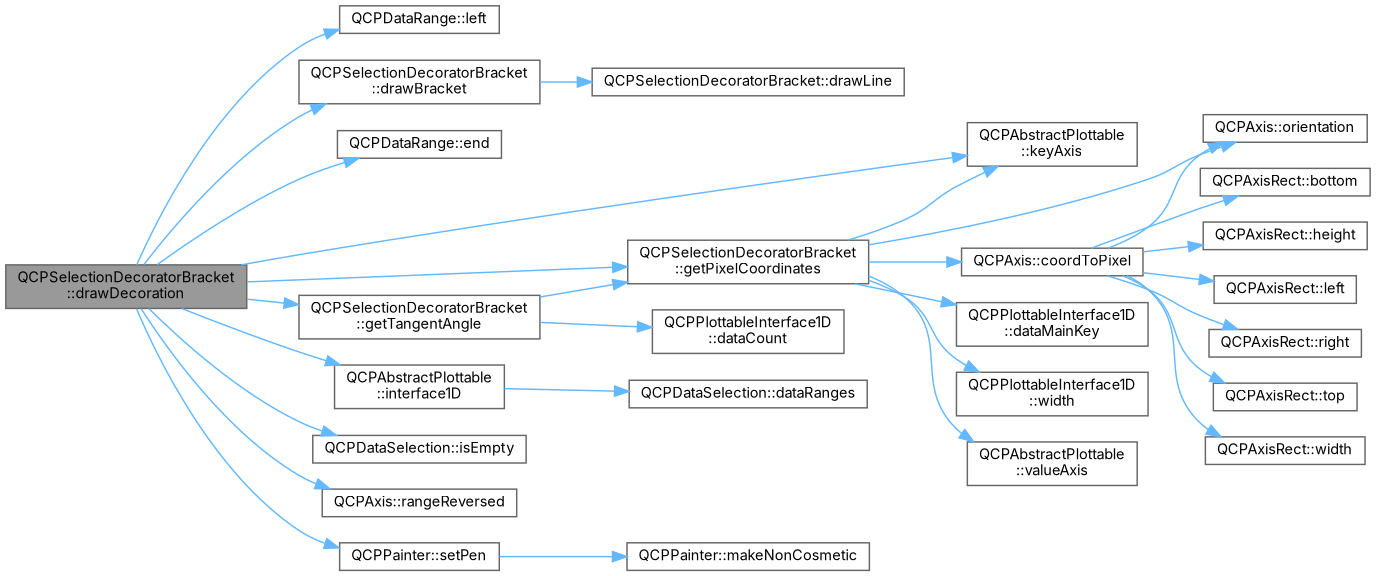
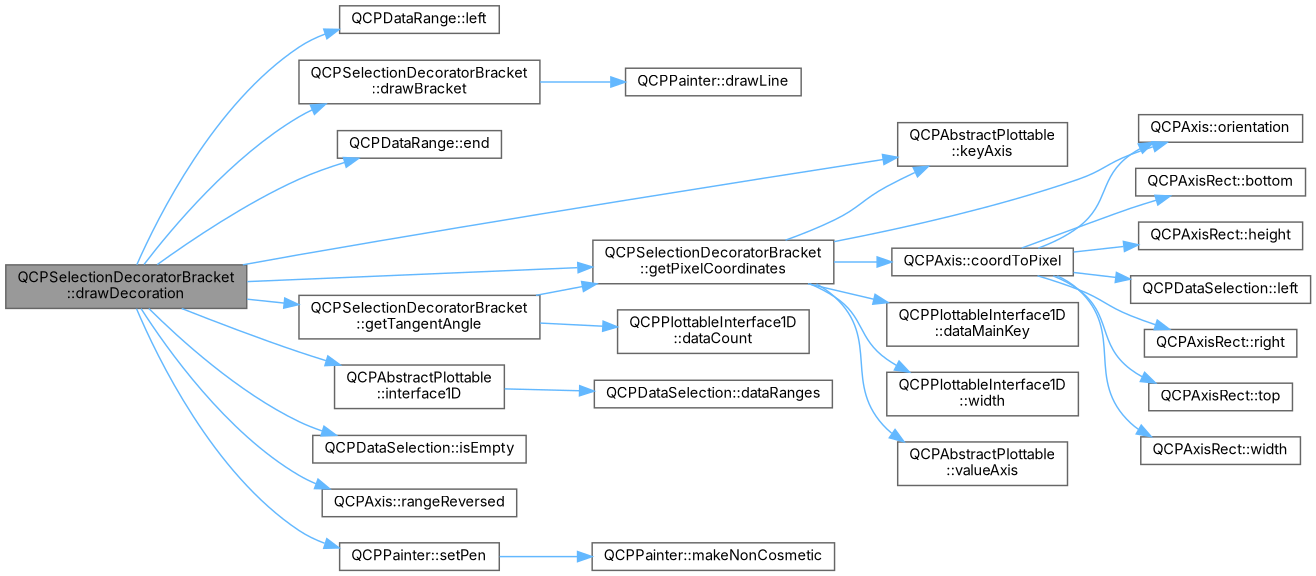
(748, 82) -> (713, 82)
(1285, 290) -> (1221, 290)
